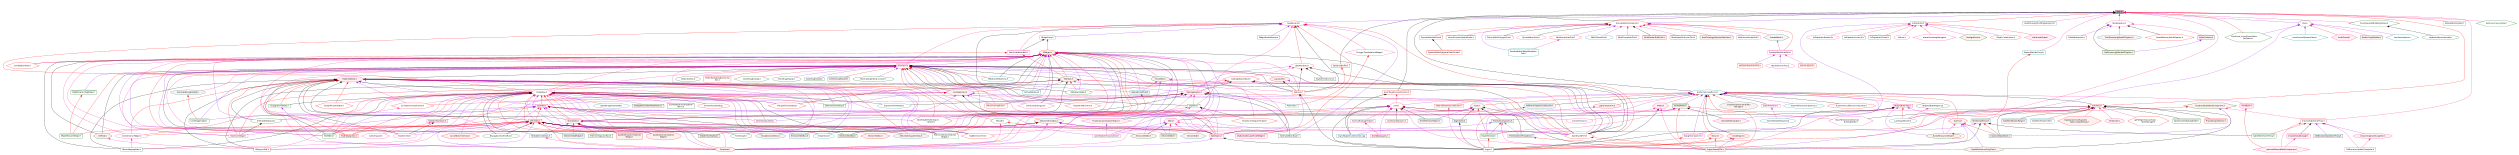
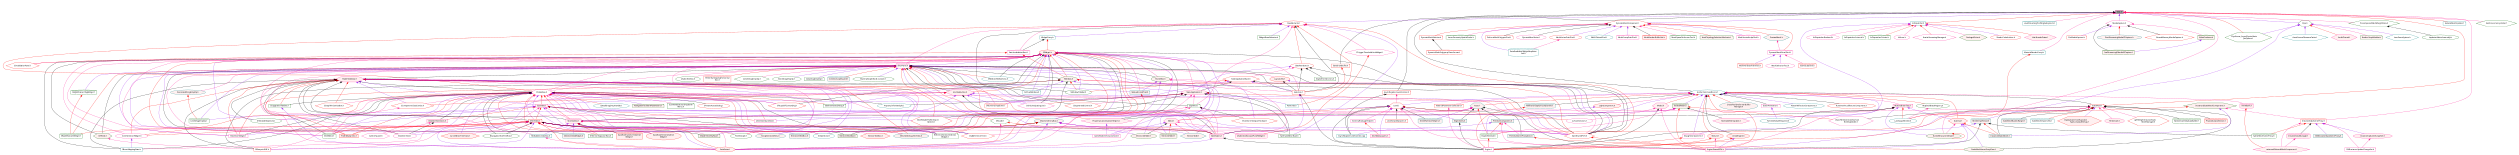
(251, 129) -> (377, 102)
